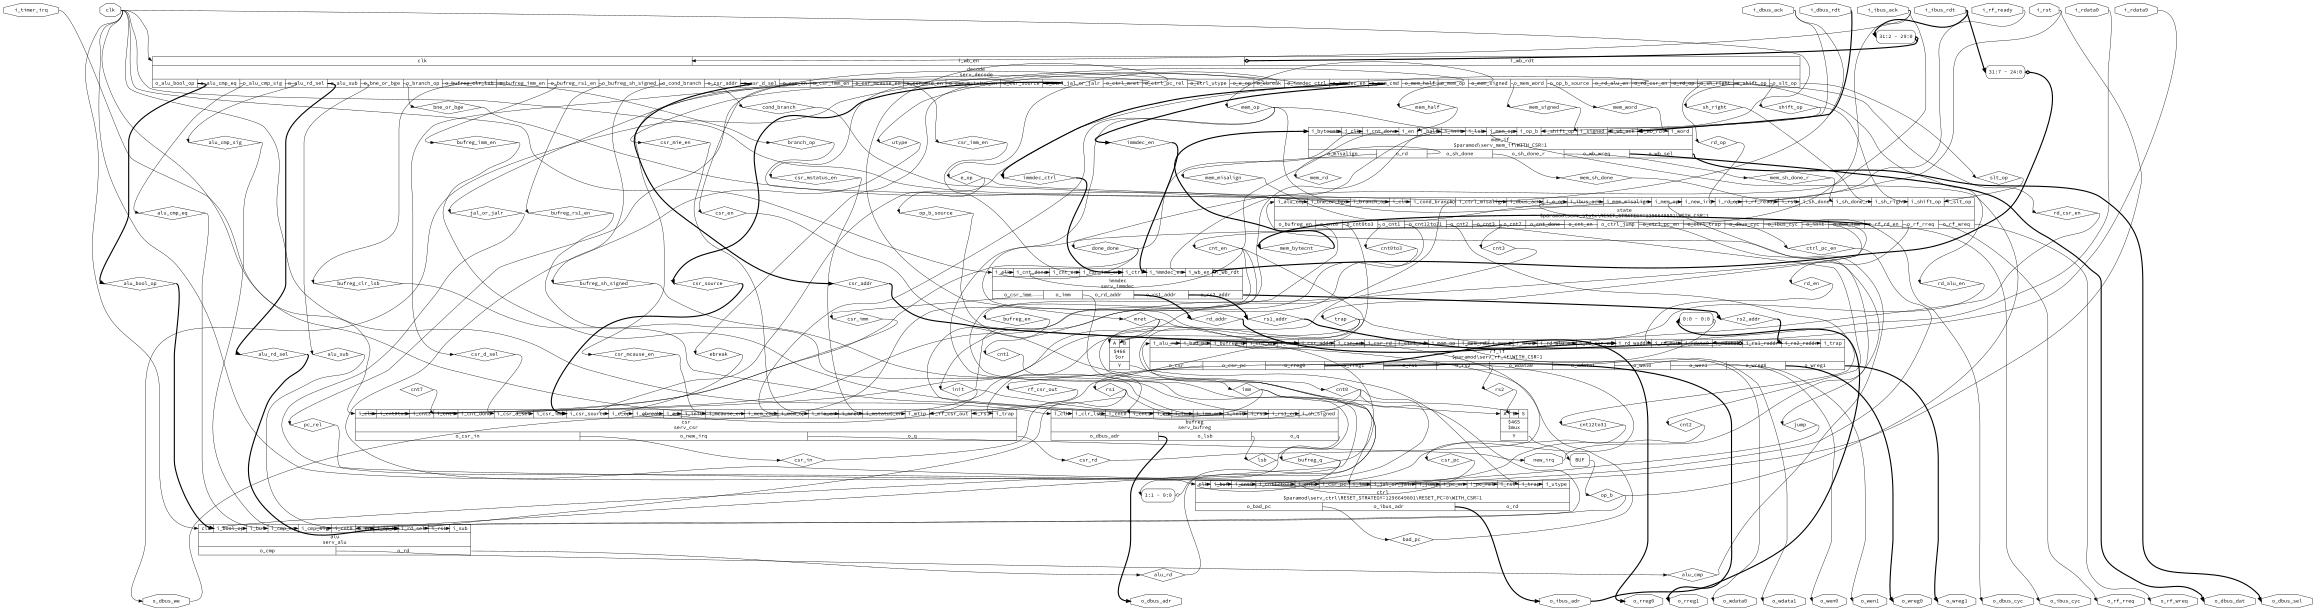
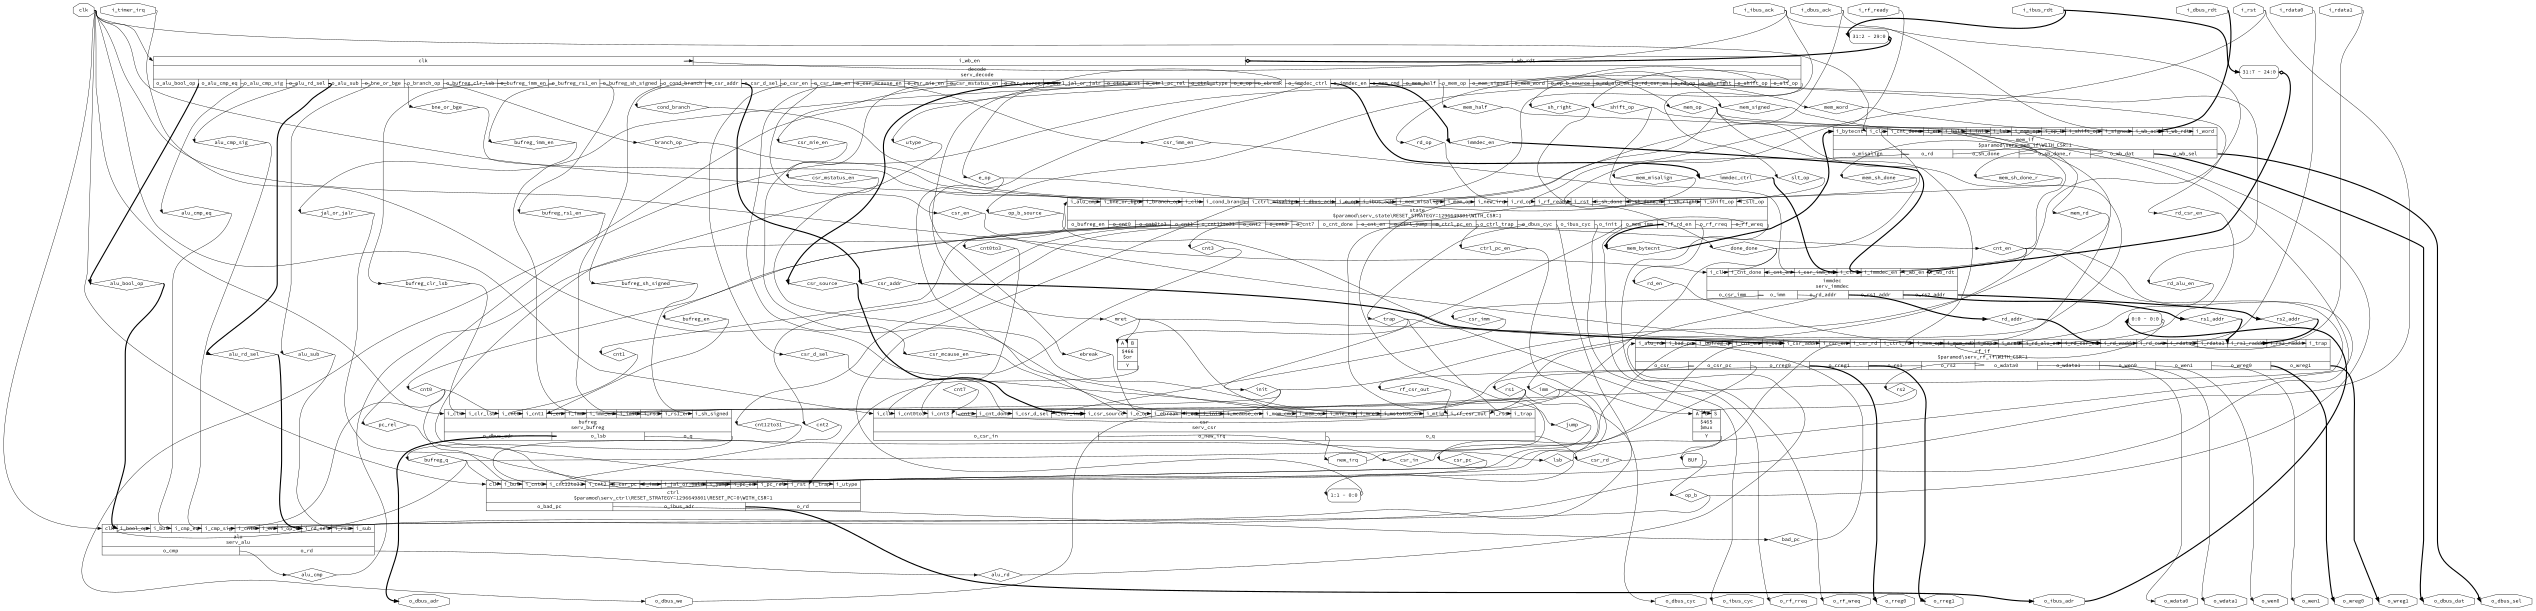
(2136, 10) -> (2341, 10)
(1597, 154) -> (2122, 154)
none -> (2053, 314)
(1465, 347) -> (2241, 325)
